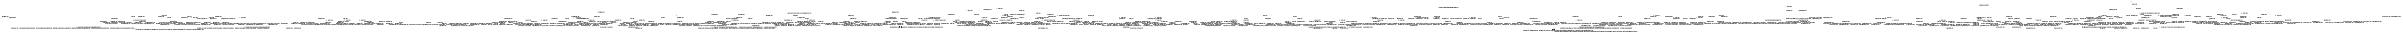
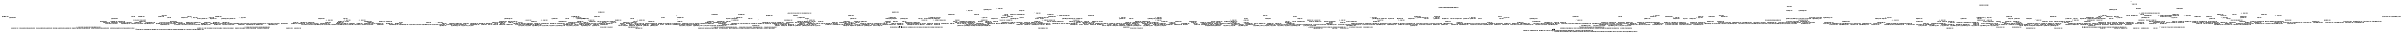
(1330, 20) -> (1299, 20)
